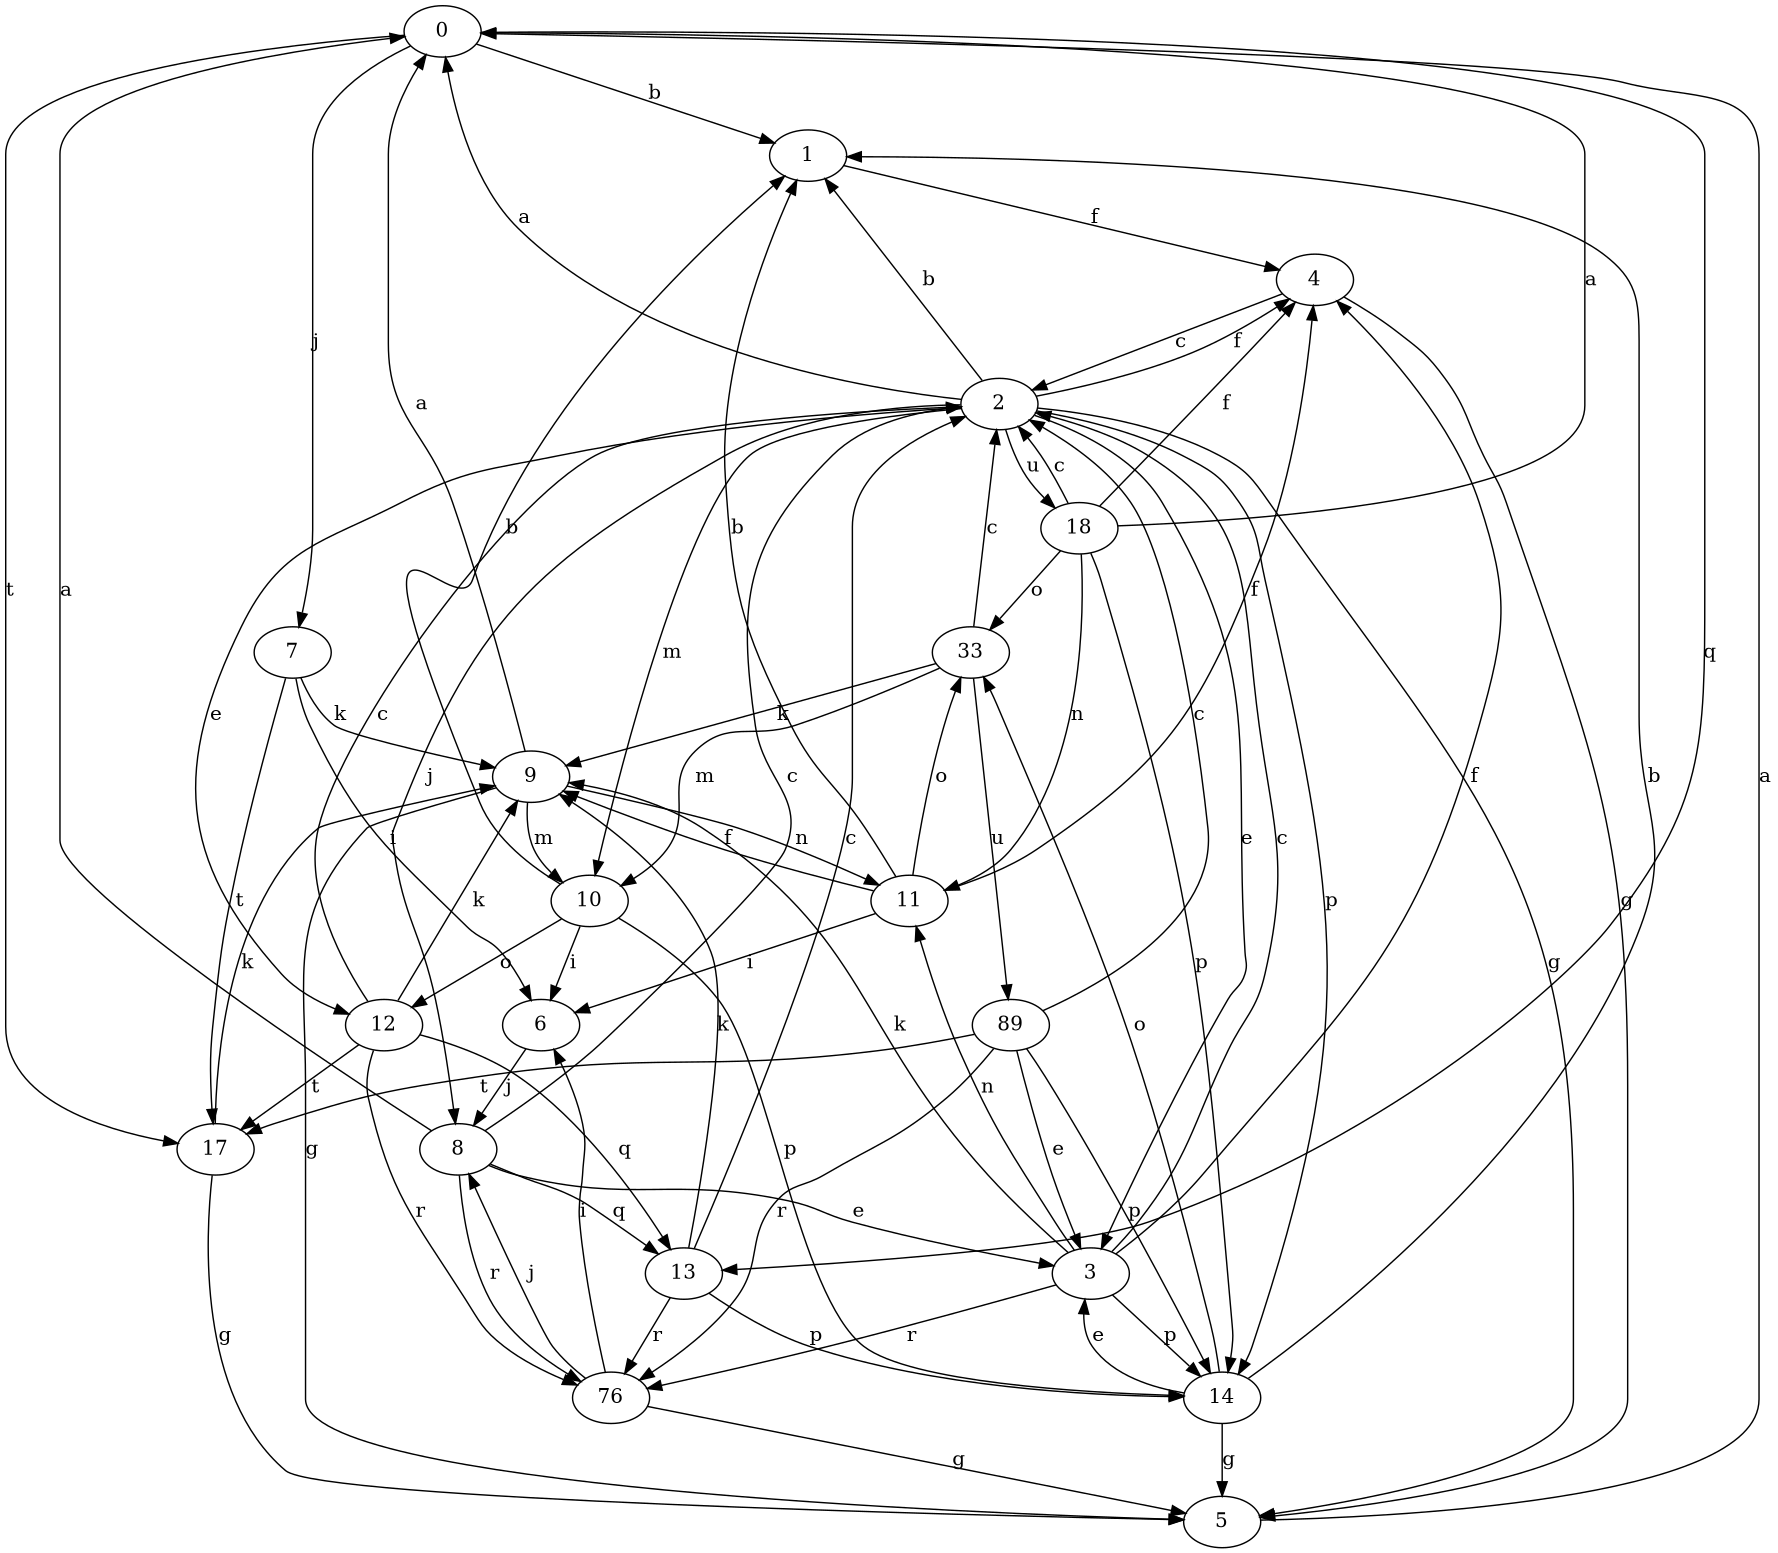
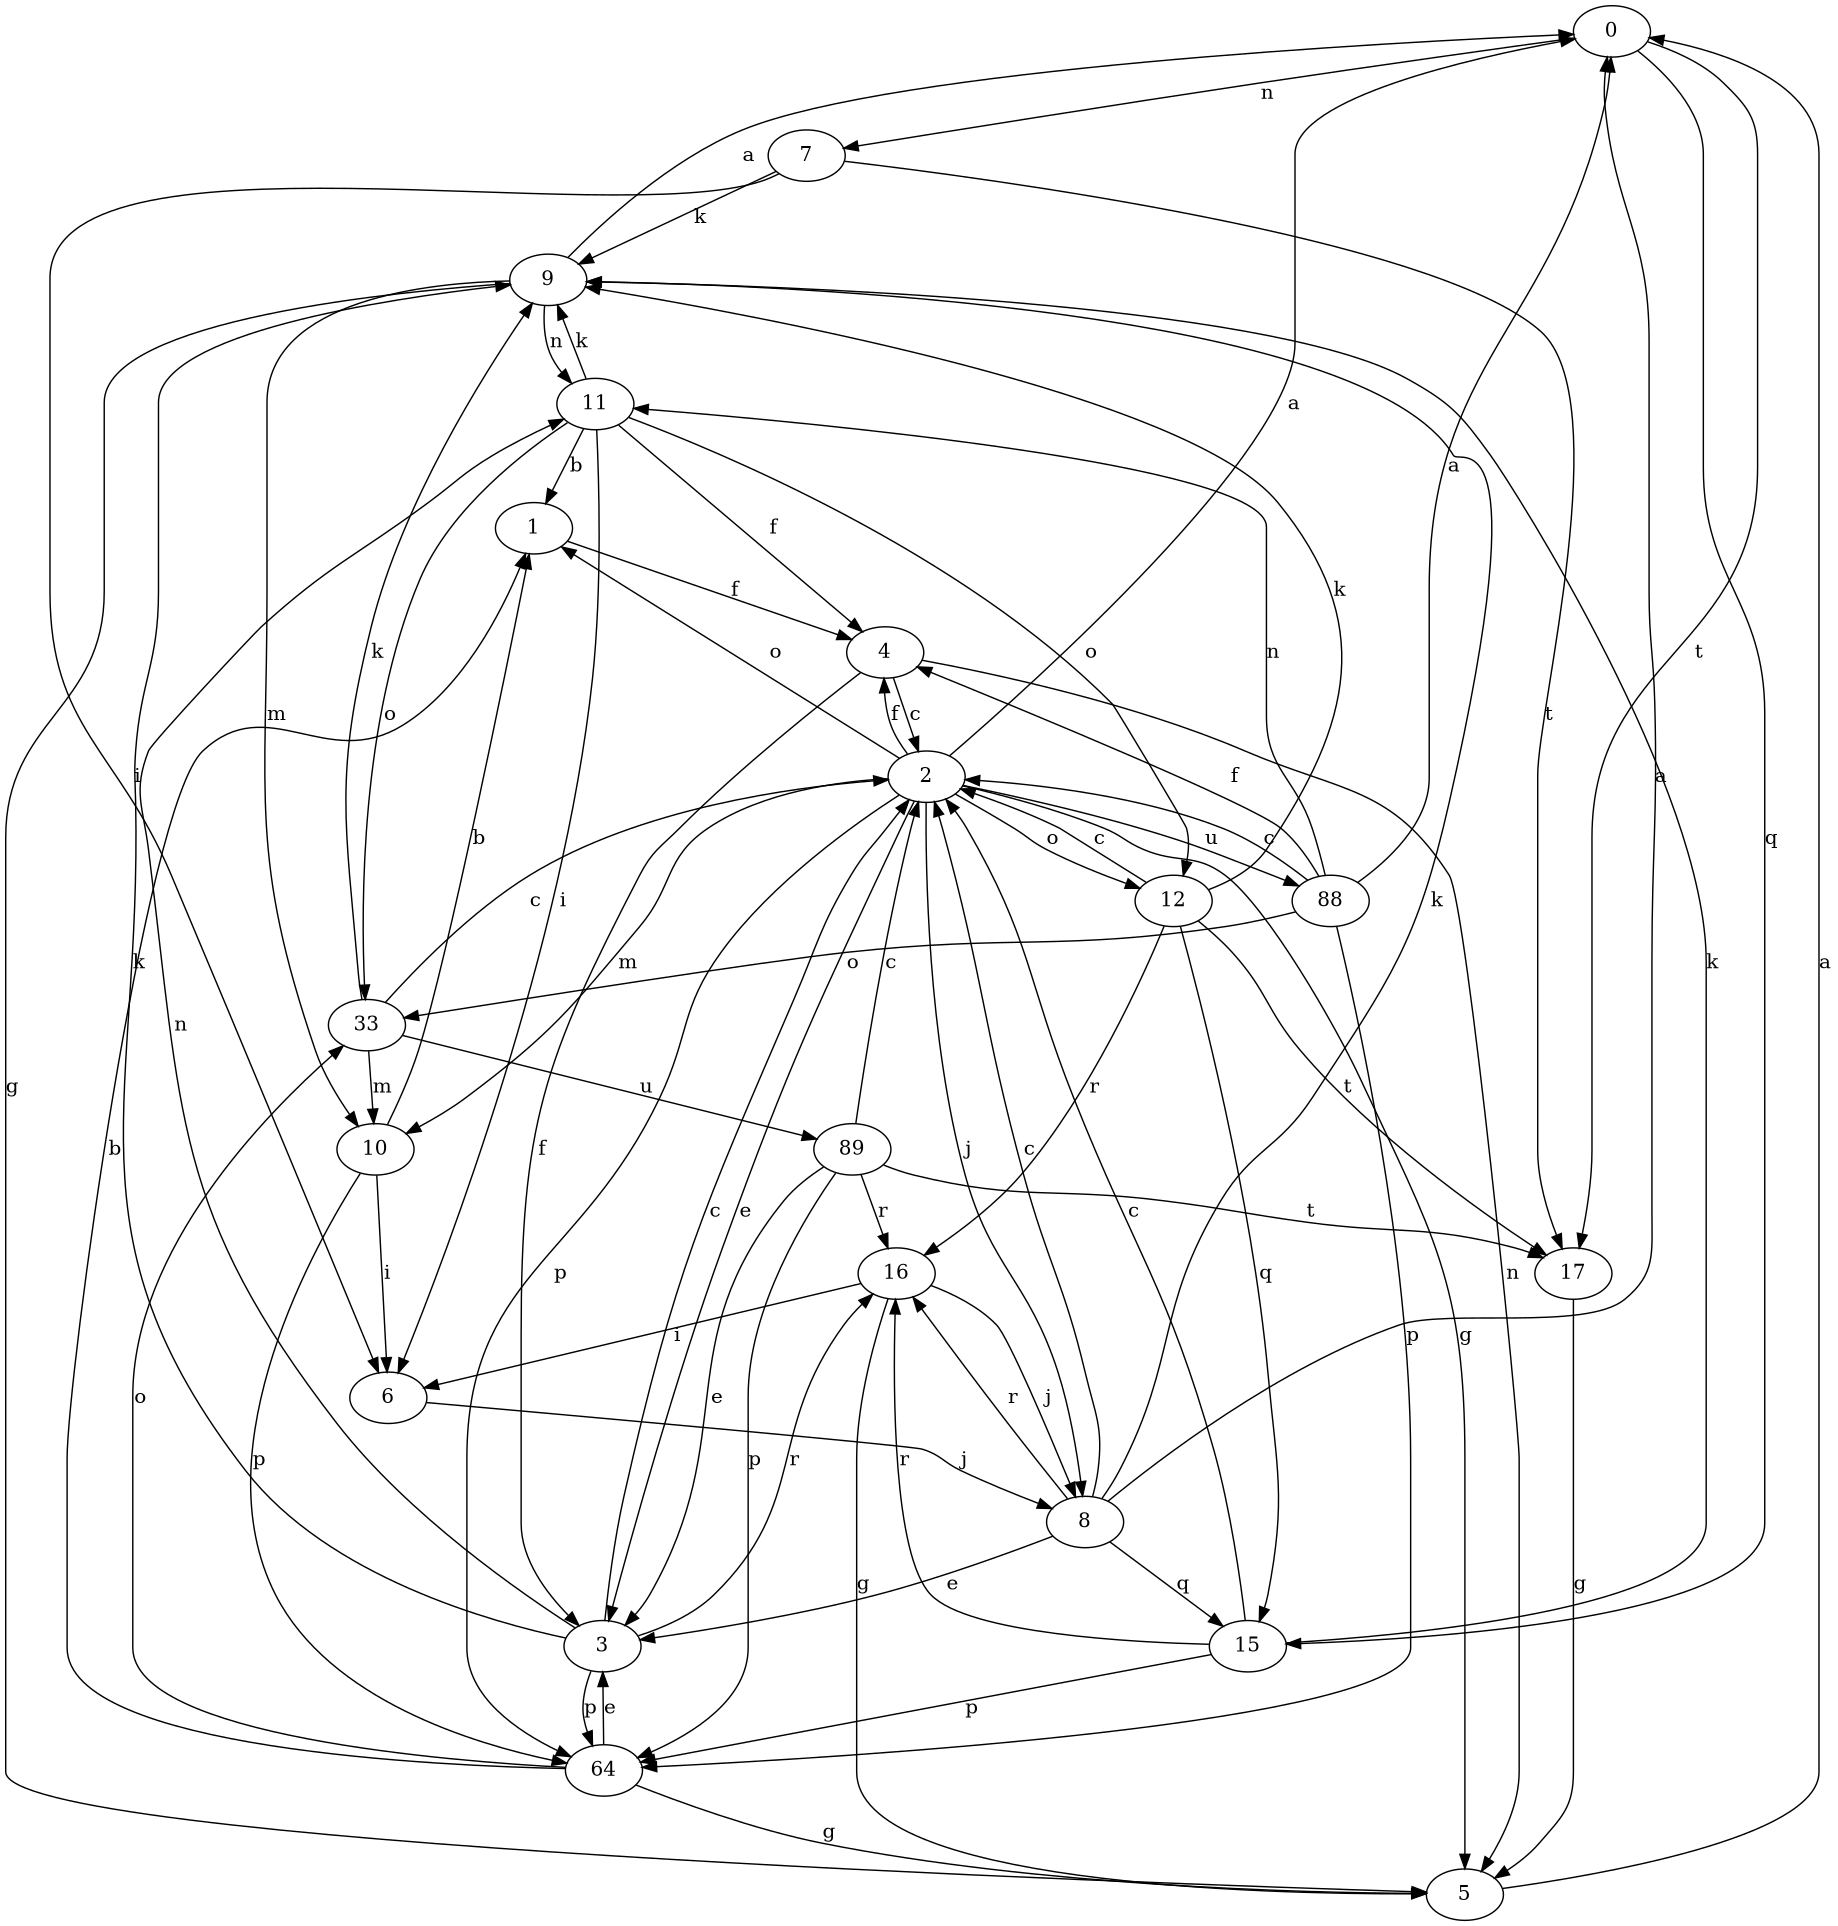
(619, 91) -> none
(929, 280) -> (776, 652)
(316, 342) -> (1268, 94)
(1079, 528) -> (1331, 901)
(216, 715) -> (1053, 839)
(1450, 816) -> (545, 1093)
(728, 839) -> (582, 342)
(270, 888) -> (1489, 572)
(1628, 901) -> (1513, 1274)
(493, 959) -> (961, 584)
(684, 1274) -> (1248, 1646)
(611, 1398) -> (897, 1274)
(1222, 1398) -> (604, 1770)
